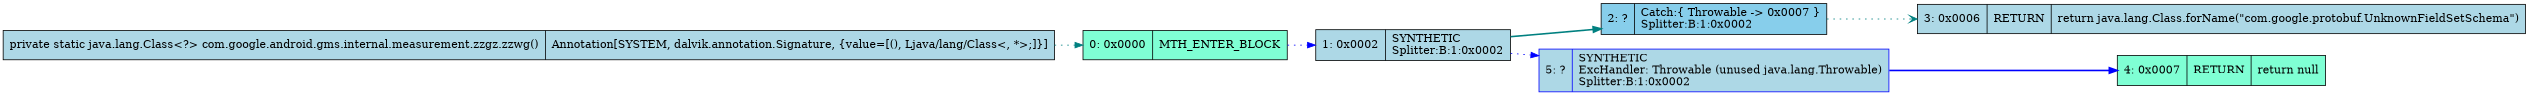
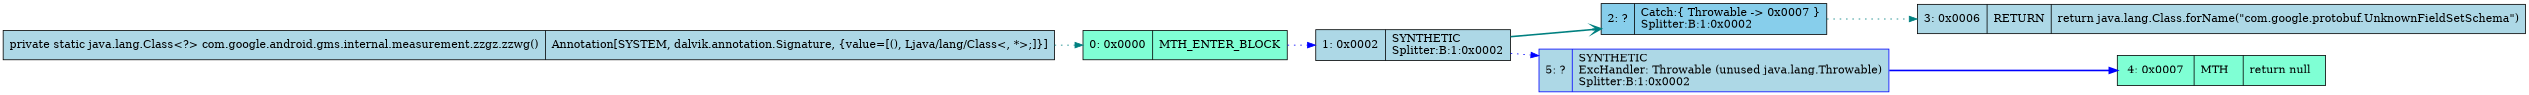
(1868, 19) -> (1868, 19)
(1552, 33) -> (1552, 33)
(2219, 70) -> (2215, 70)
